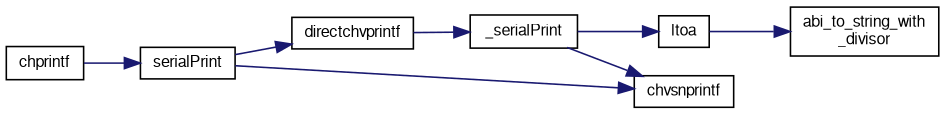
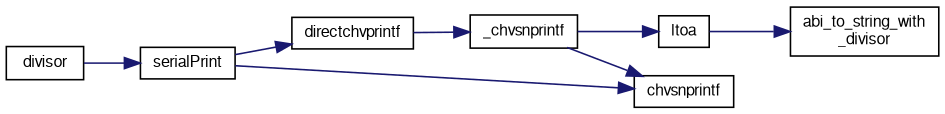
(524, 32) -> (524, 32)
(45, 63) -> (45, 63)
